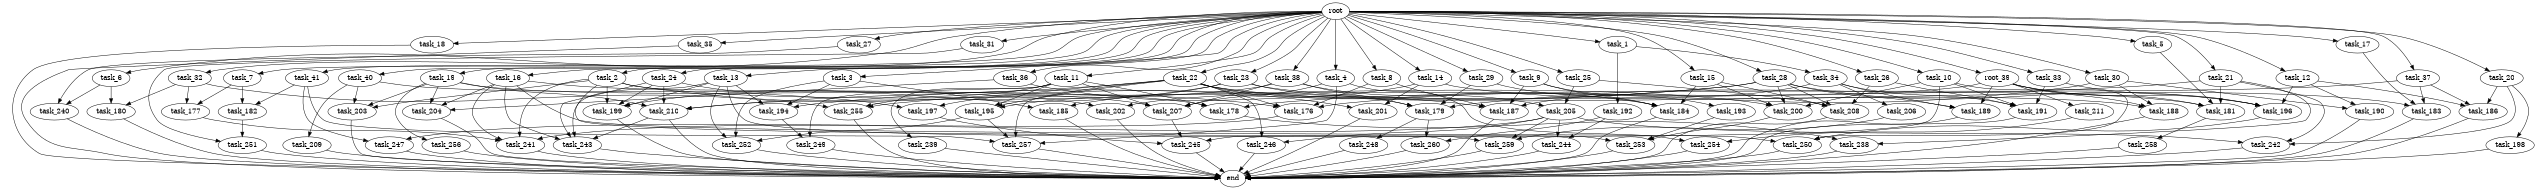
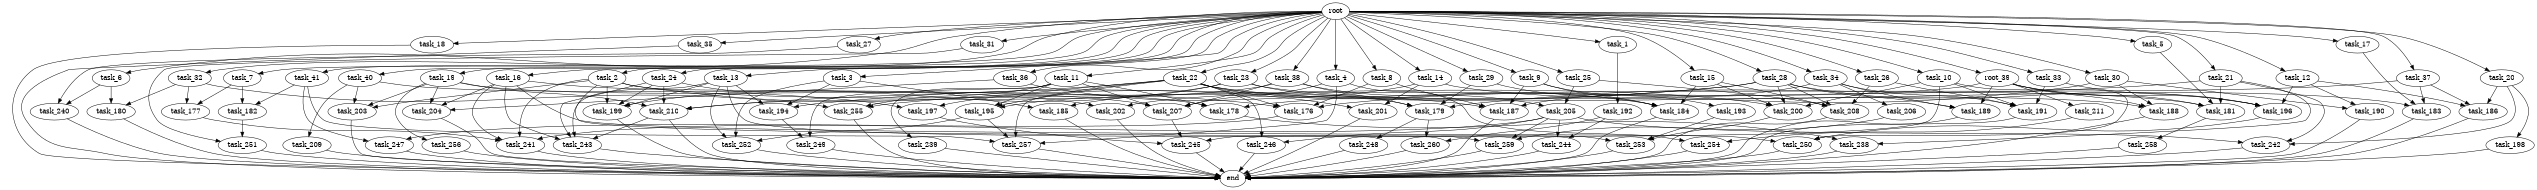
(1713, 55) -> (1616, 25)
